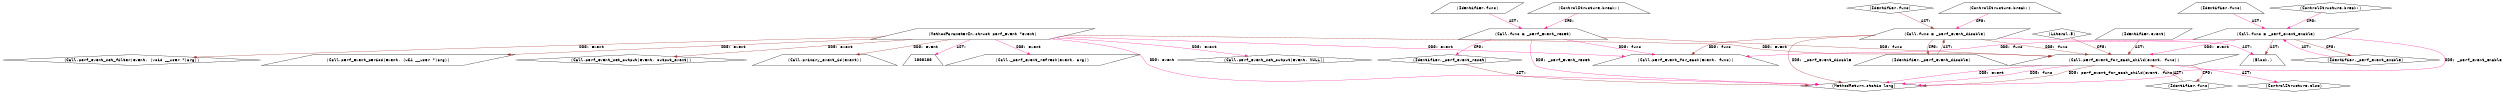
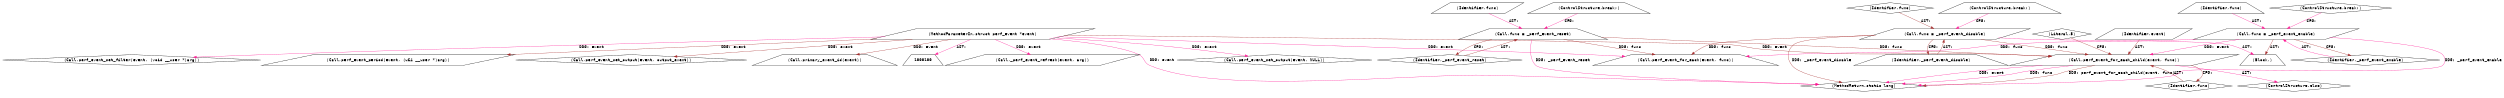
(1474, 45) -> (1474, 45)
(541, 46) -> (541, 46)
(1608, 47) -> (1608, 47)
(1634, 82) -> (1489, 48)
